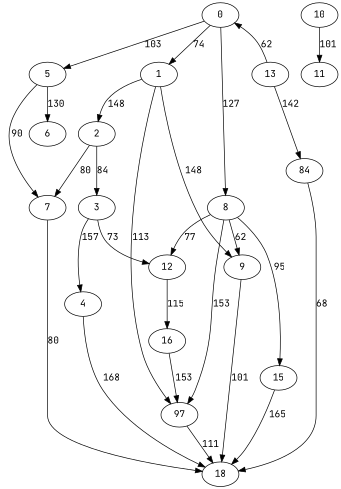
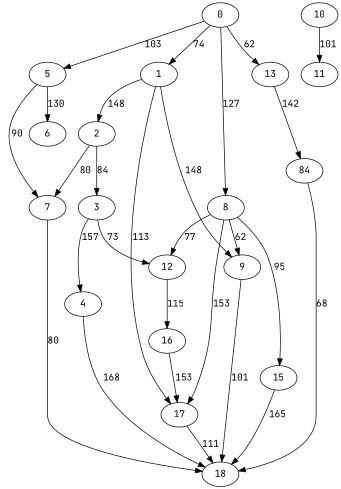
(257, 42) -> (239, 44)
(179, 415) -> (179, 415)
